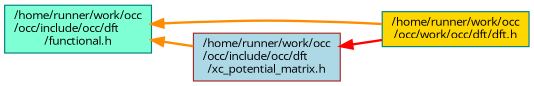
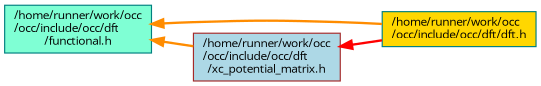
(456, 29) -> (459, 29)
